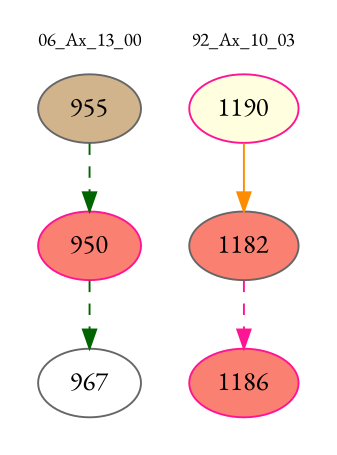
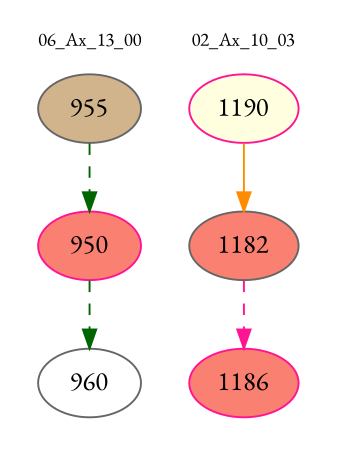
(244, 41) -> (244, 41)
(90, 383) -> (90, 383)
